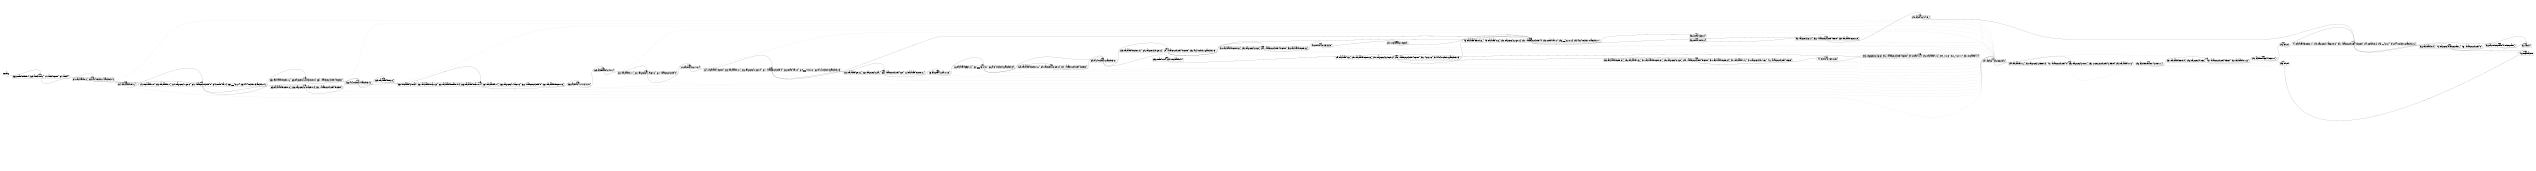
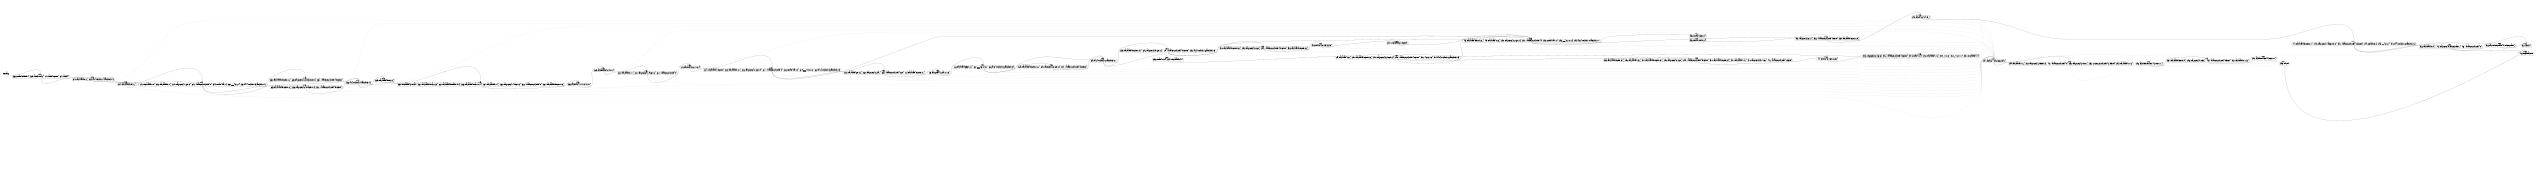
(2285, 45) -> none
